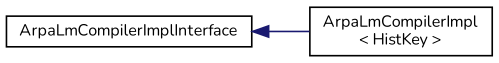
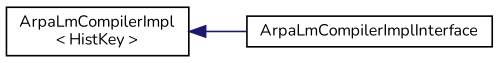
(289, 31) -> (226, 31)
